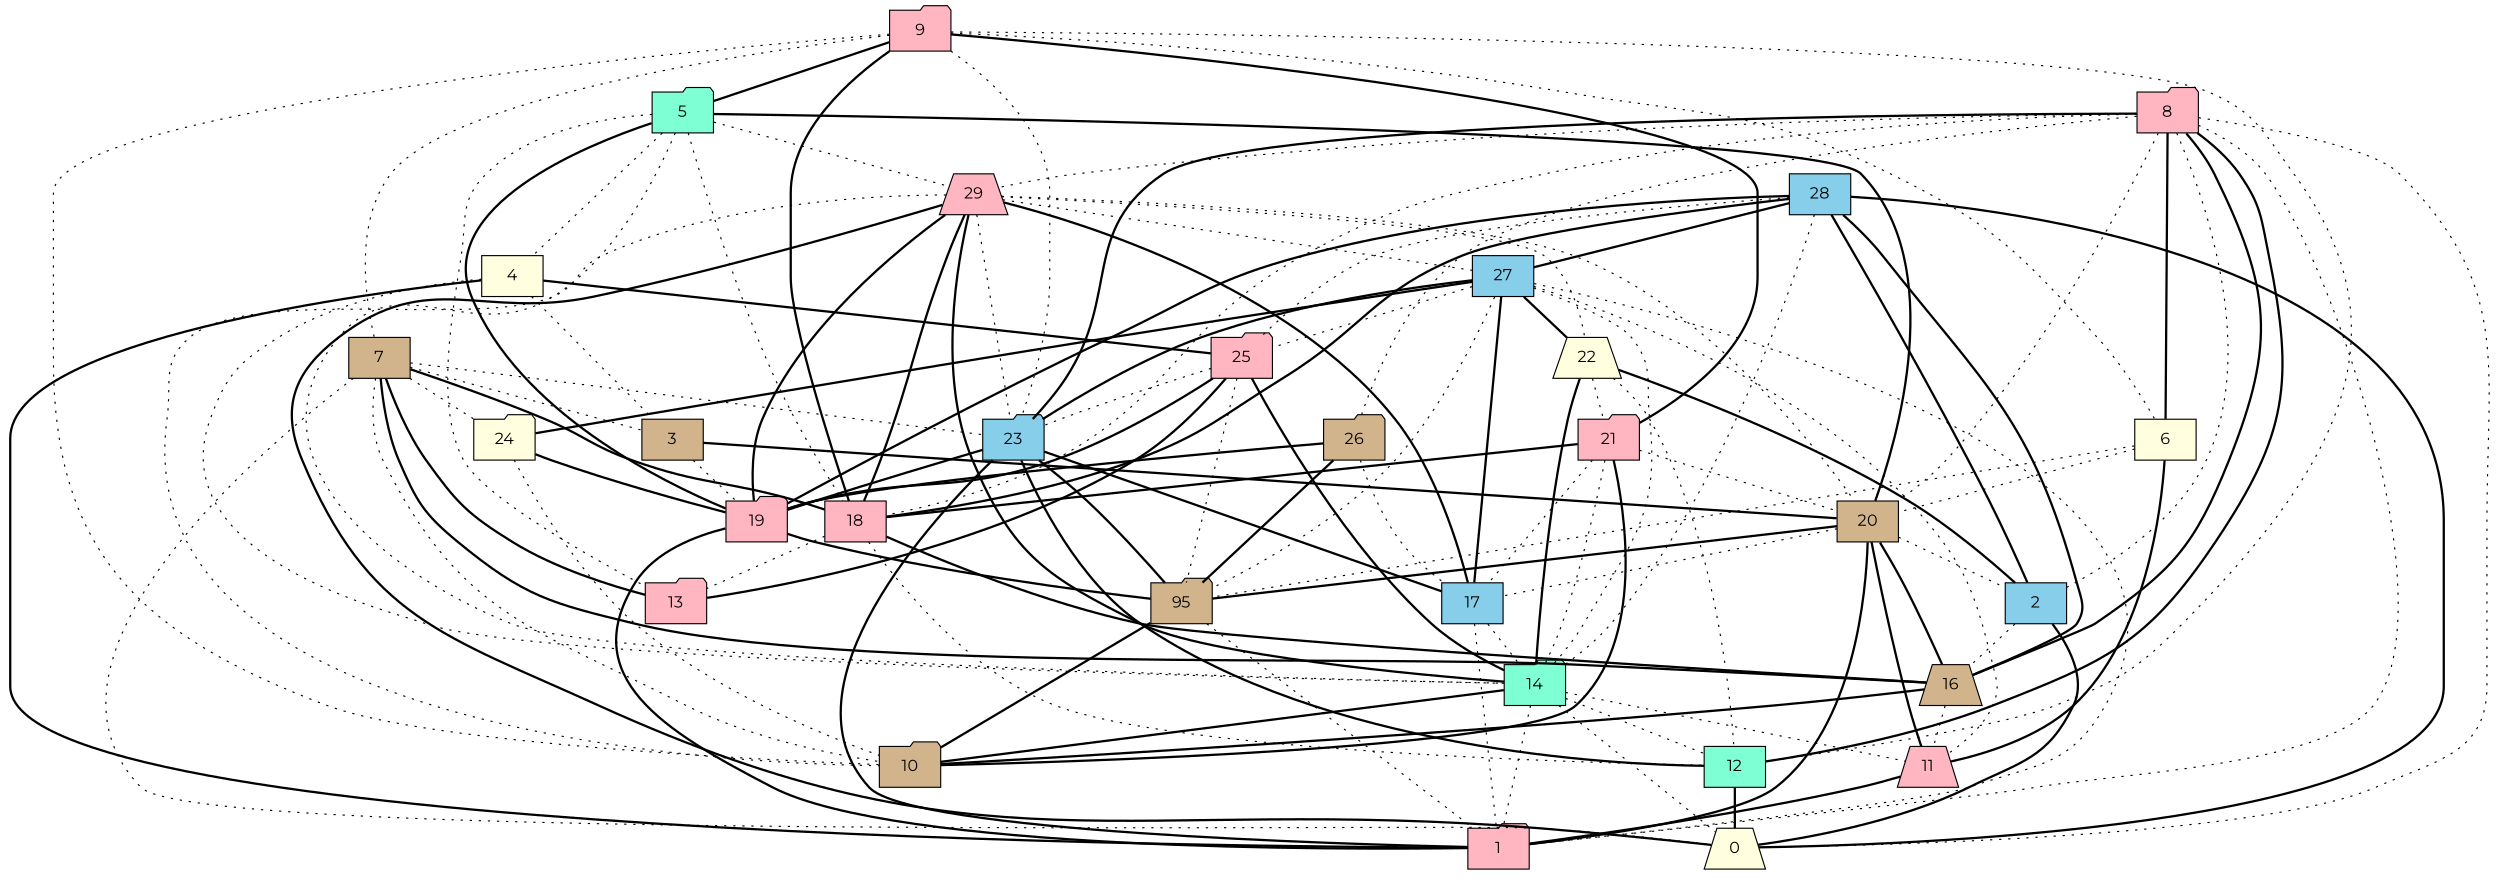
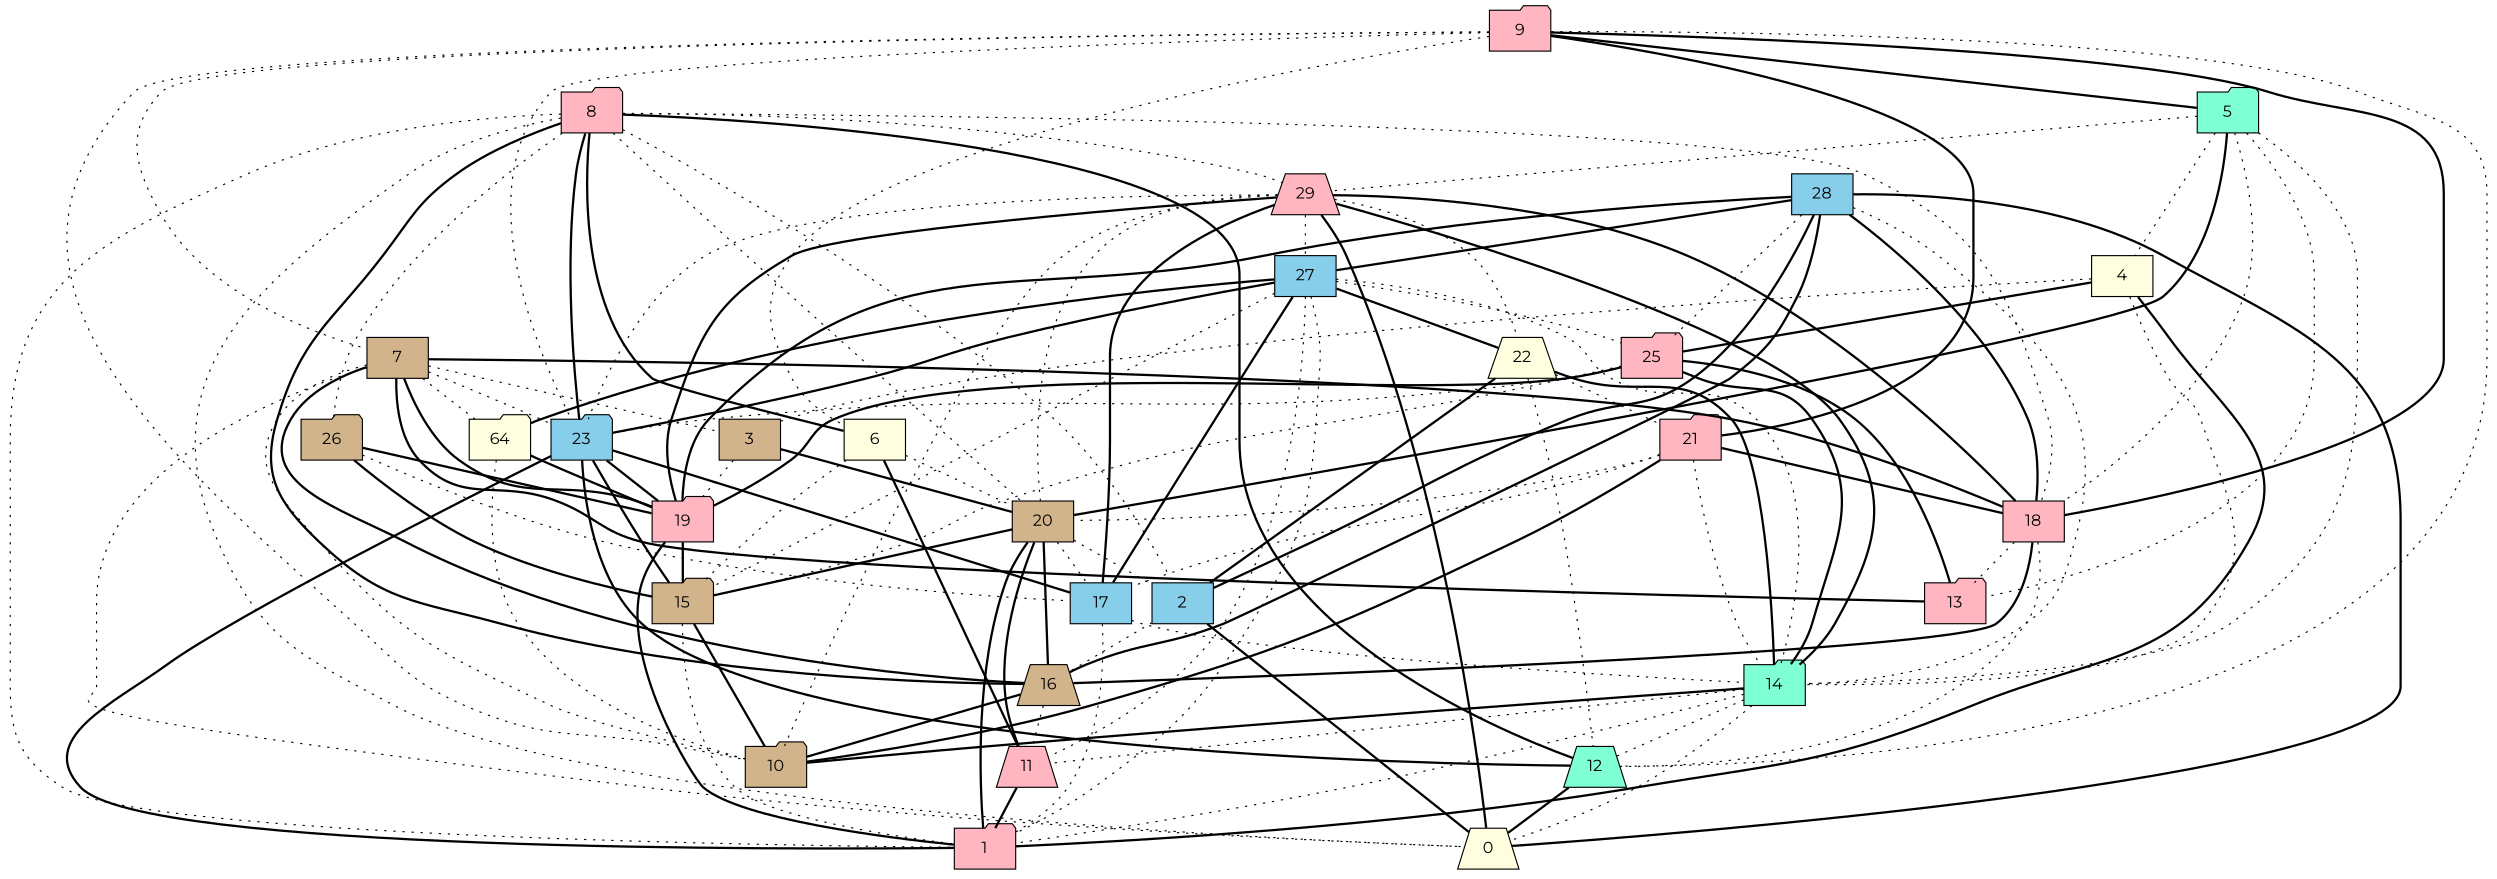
(486, 324) -> (464, 463)
(504, 440) -> (500, 440)
(1182, 603) -> (683, 603)
(1735, 767) -> (1595, 767)
